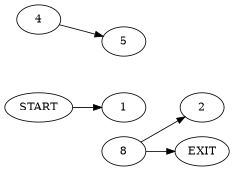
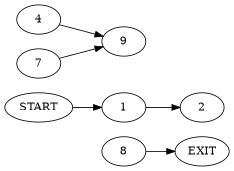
(124, 42) -> (124, 42)
none -> (39, 63)
(159, 131) -> (159, 107)
